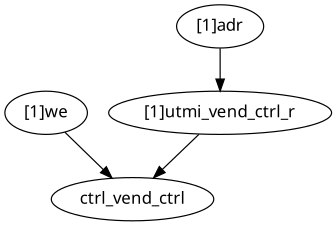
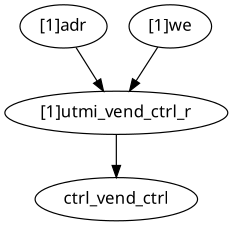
(84, 151) -> (147, 64)
